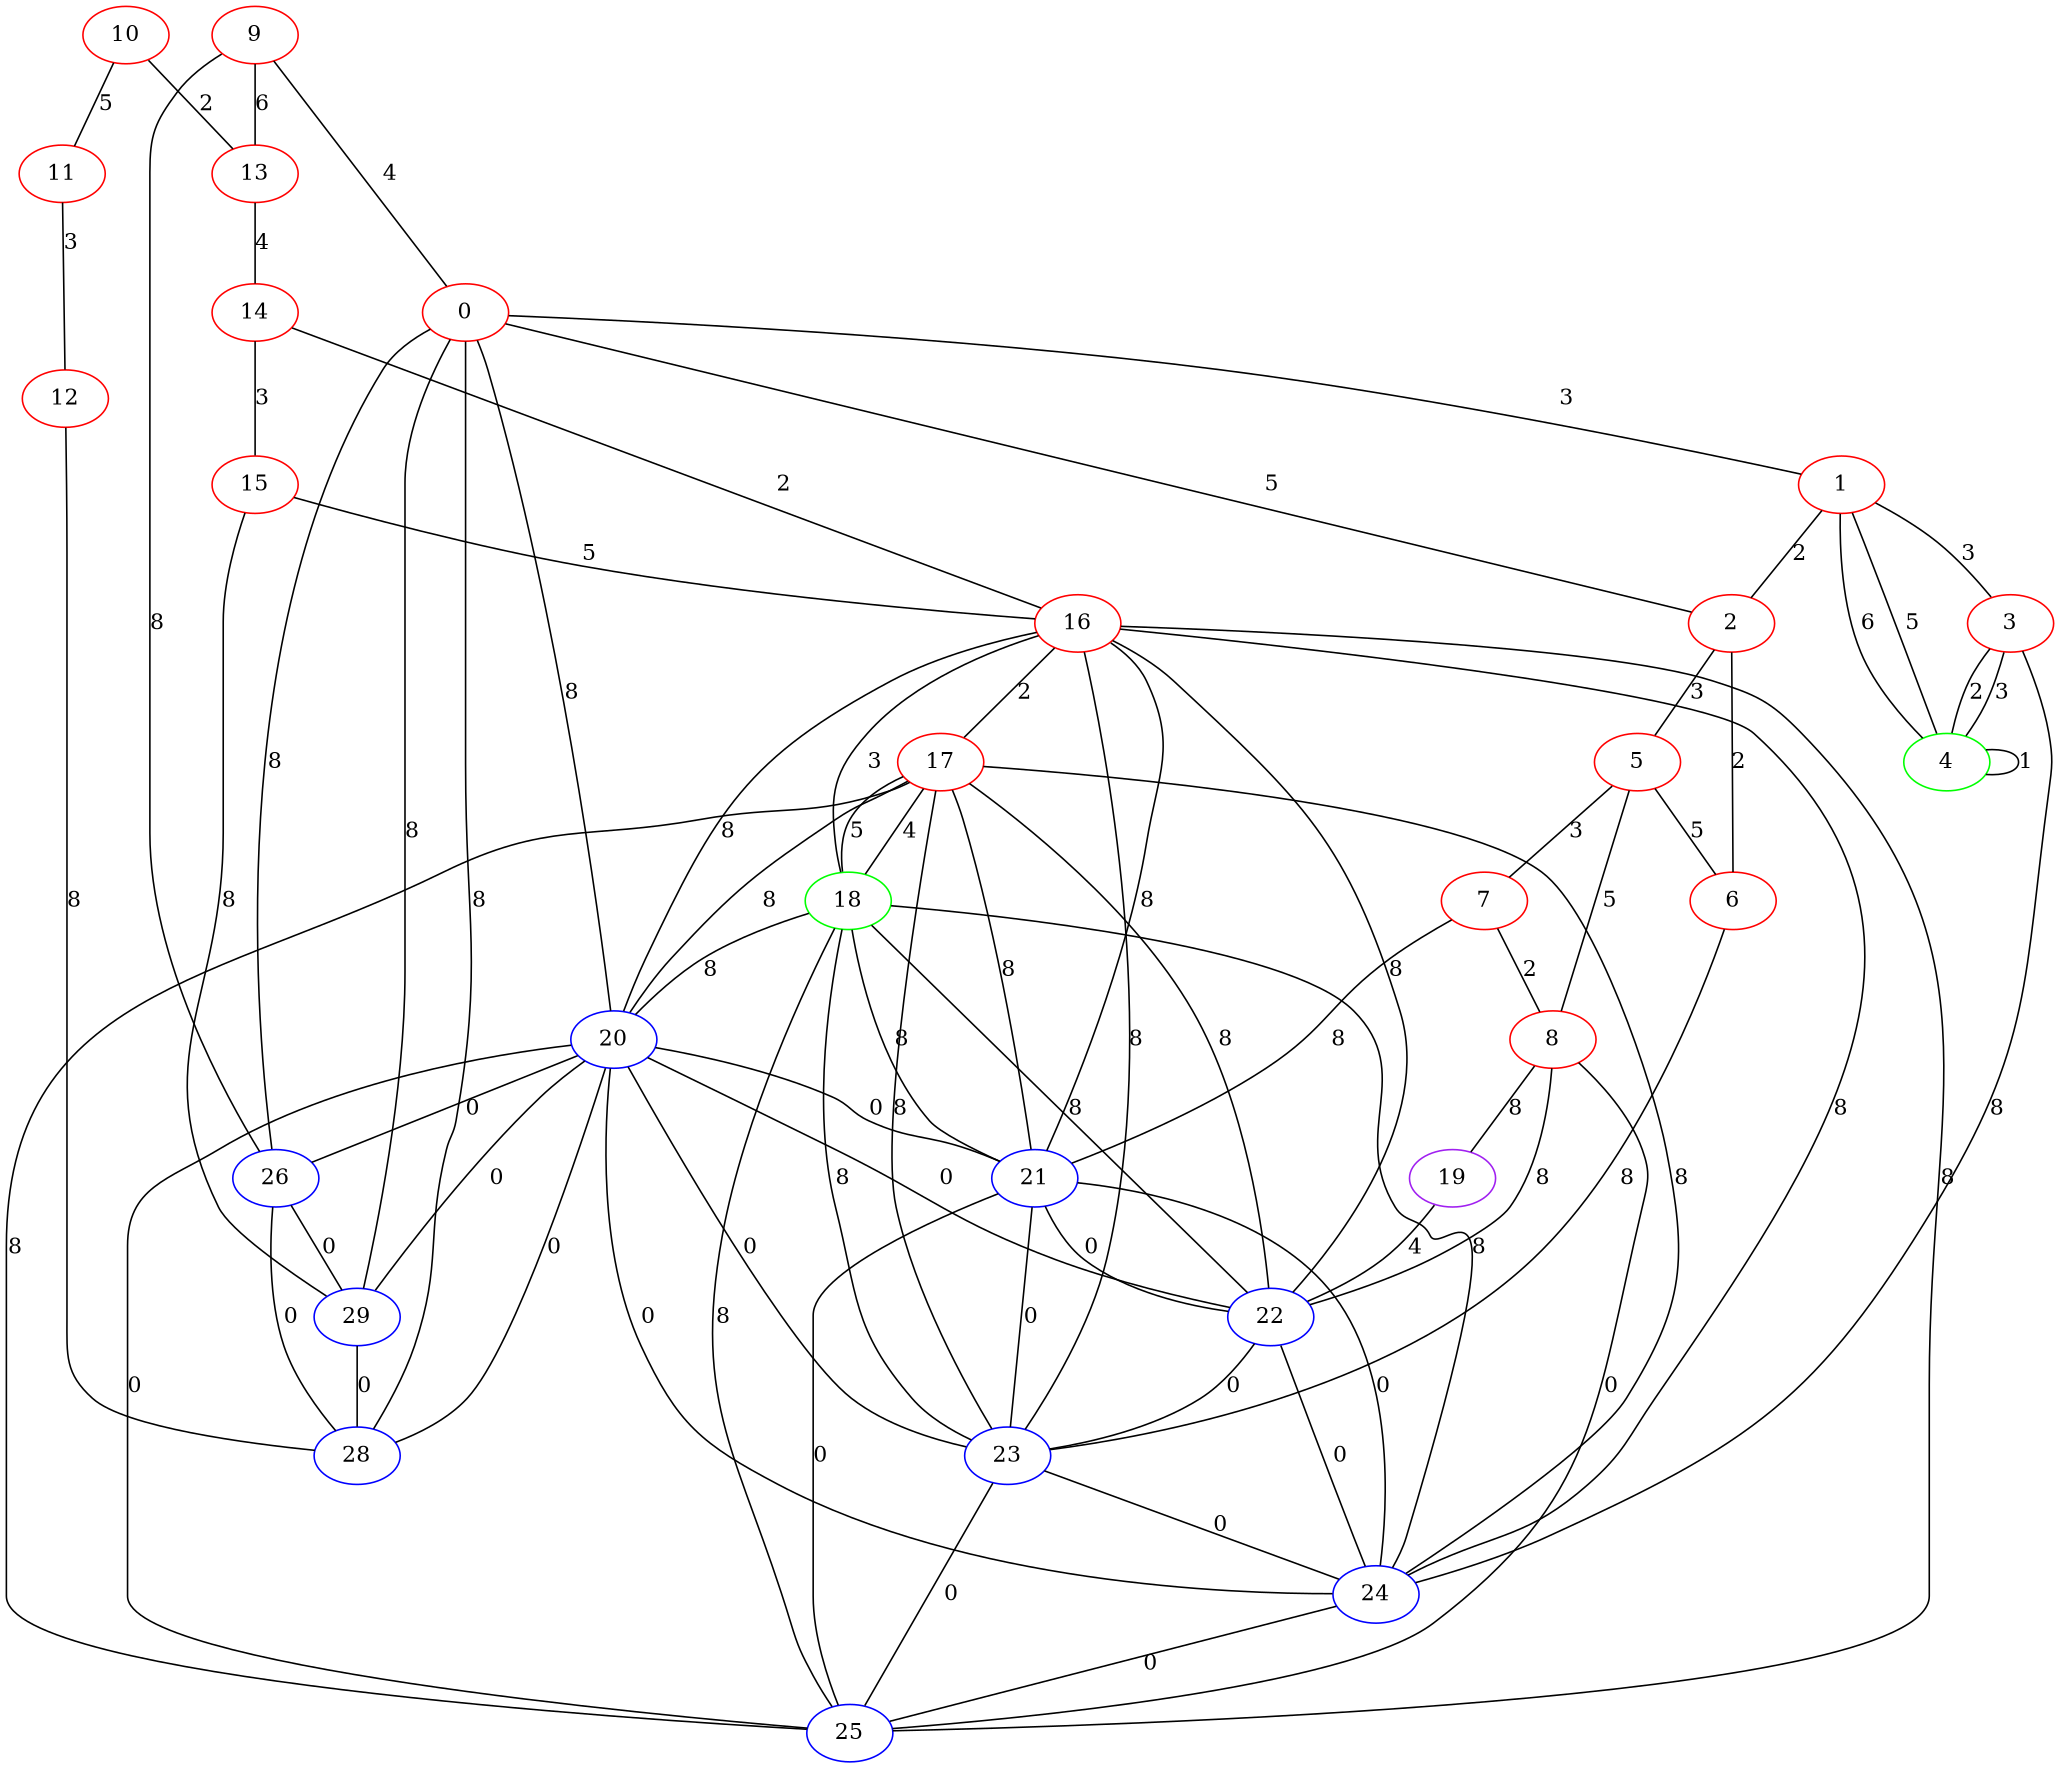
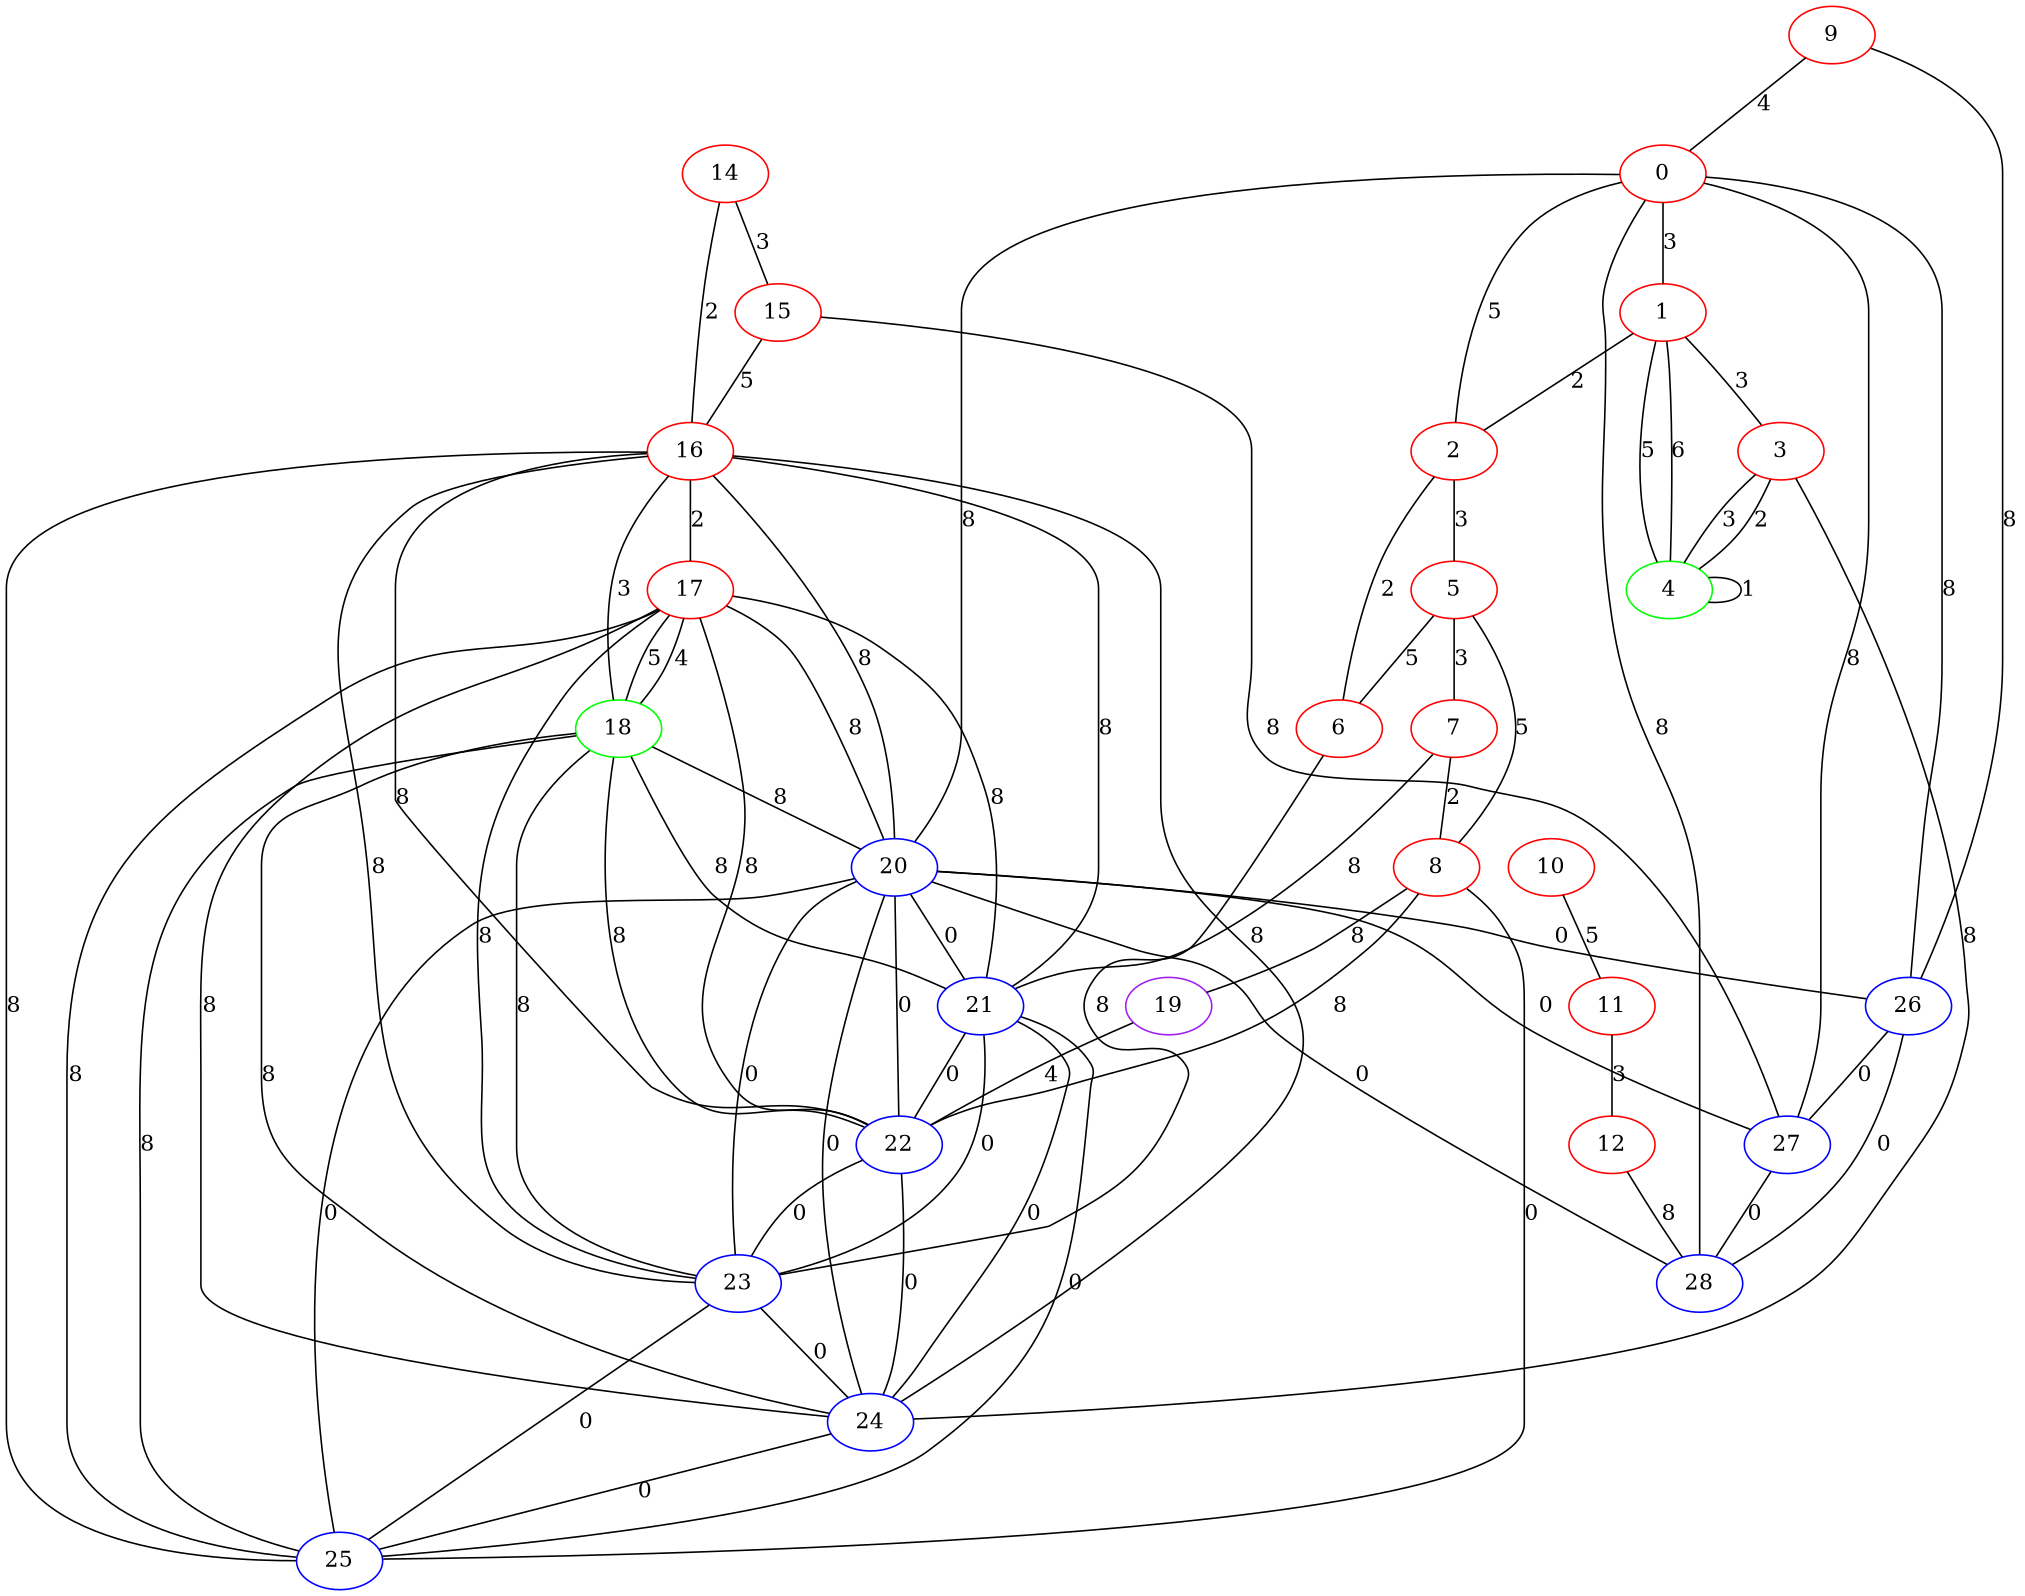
(255, 174) -> none
(357, 1317) -> (1787, 1145)
